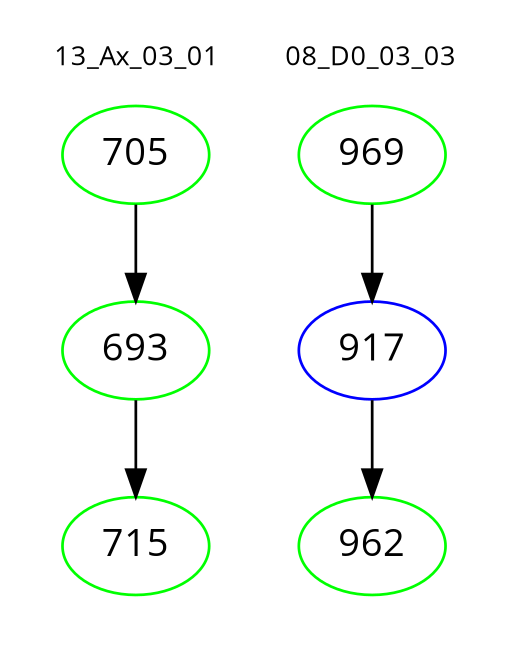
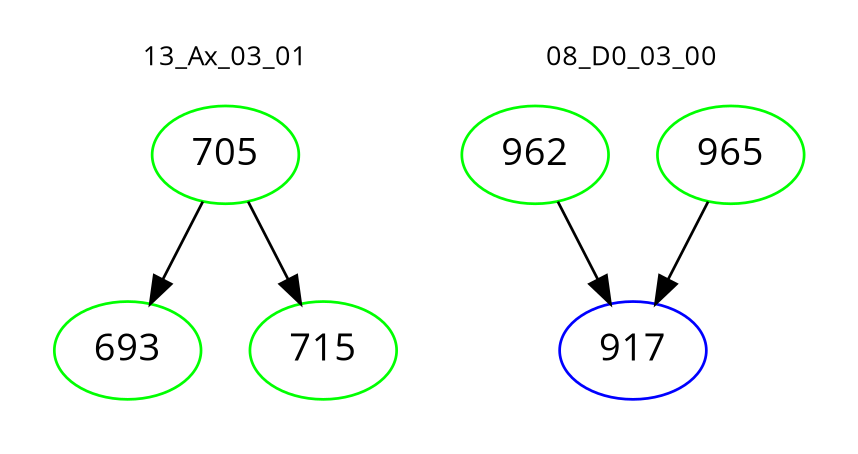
(372, 58) -> (633, 58)
(372, 155) -> (731, 155)
(136, 435) -> (268, 240)
(372, 435) -> (578, 240)
